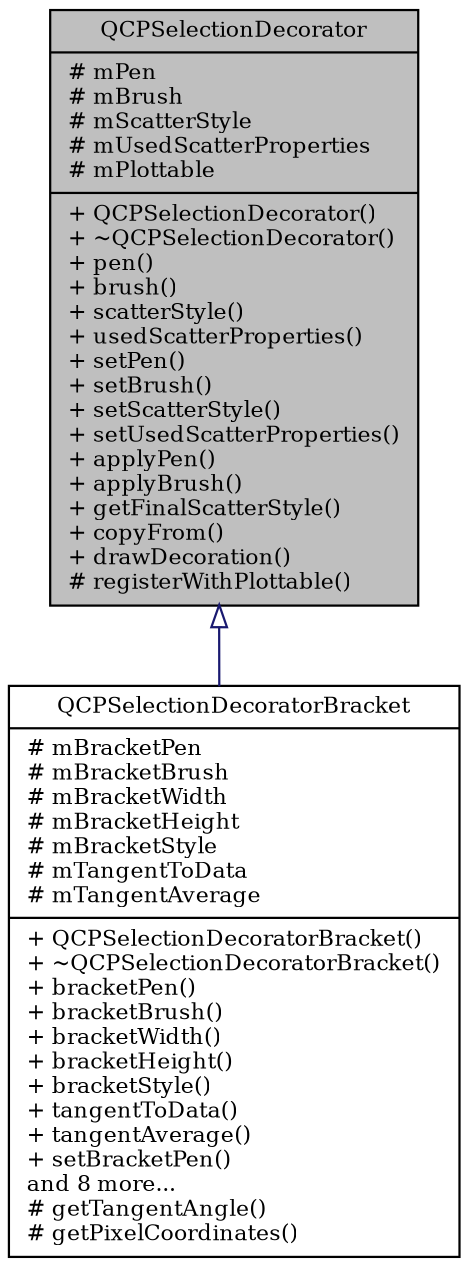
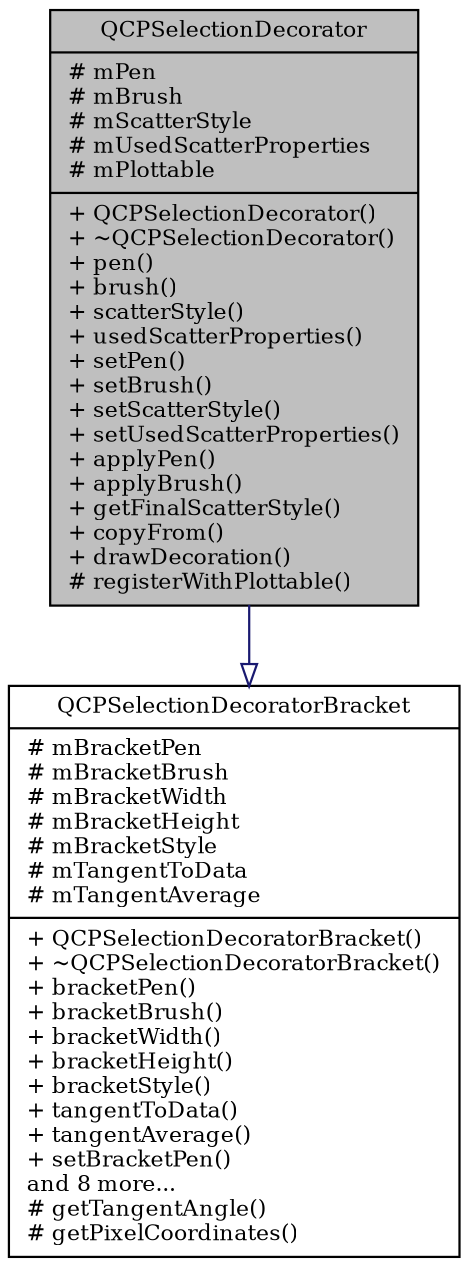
(219, 657) -> (249, 634)
